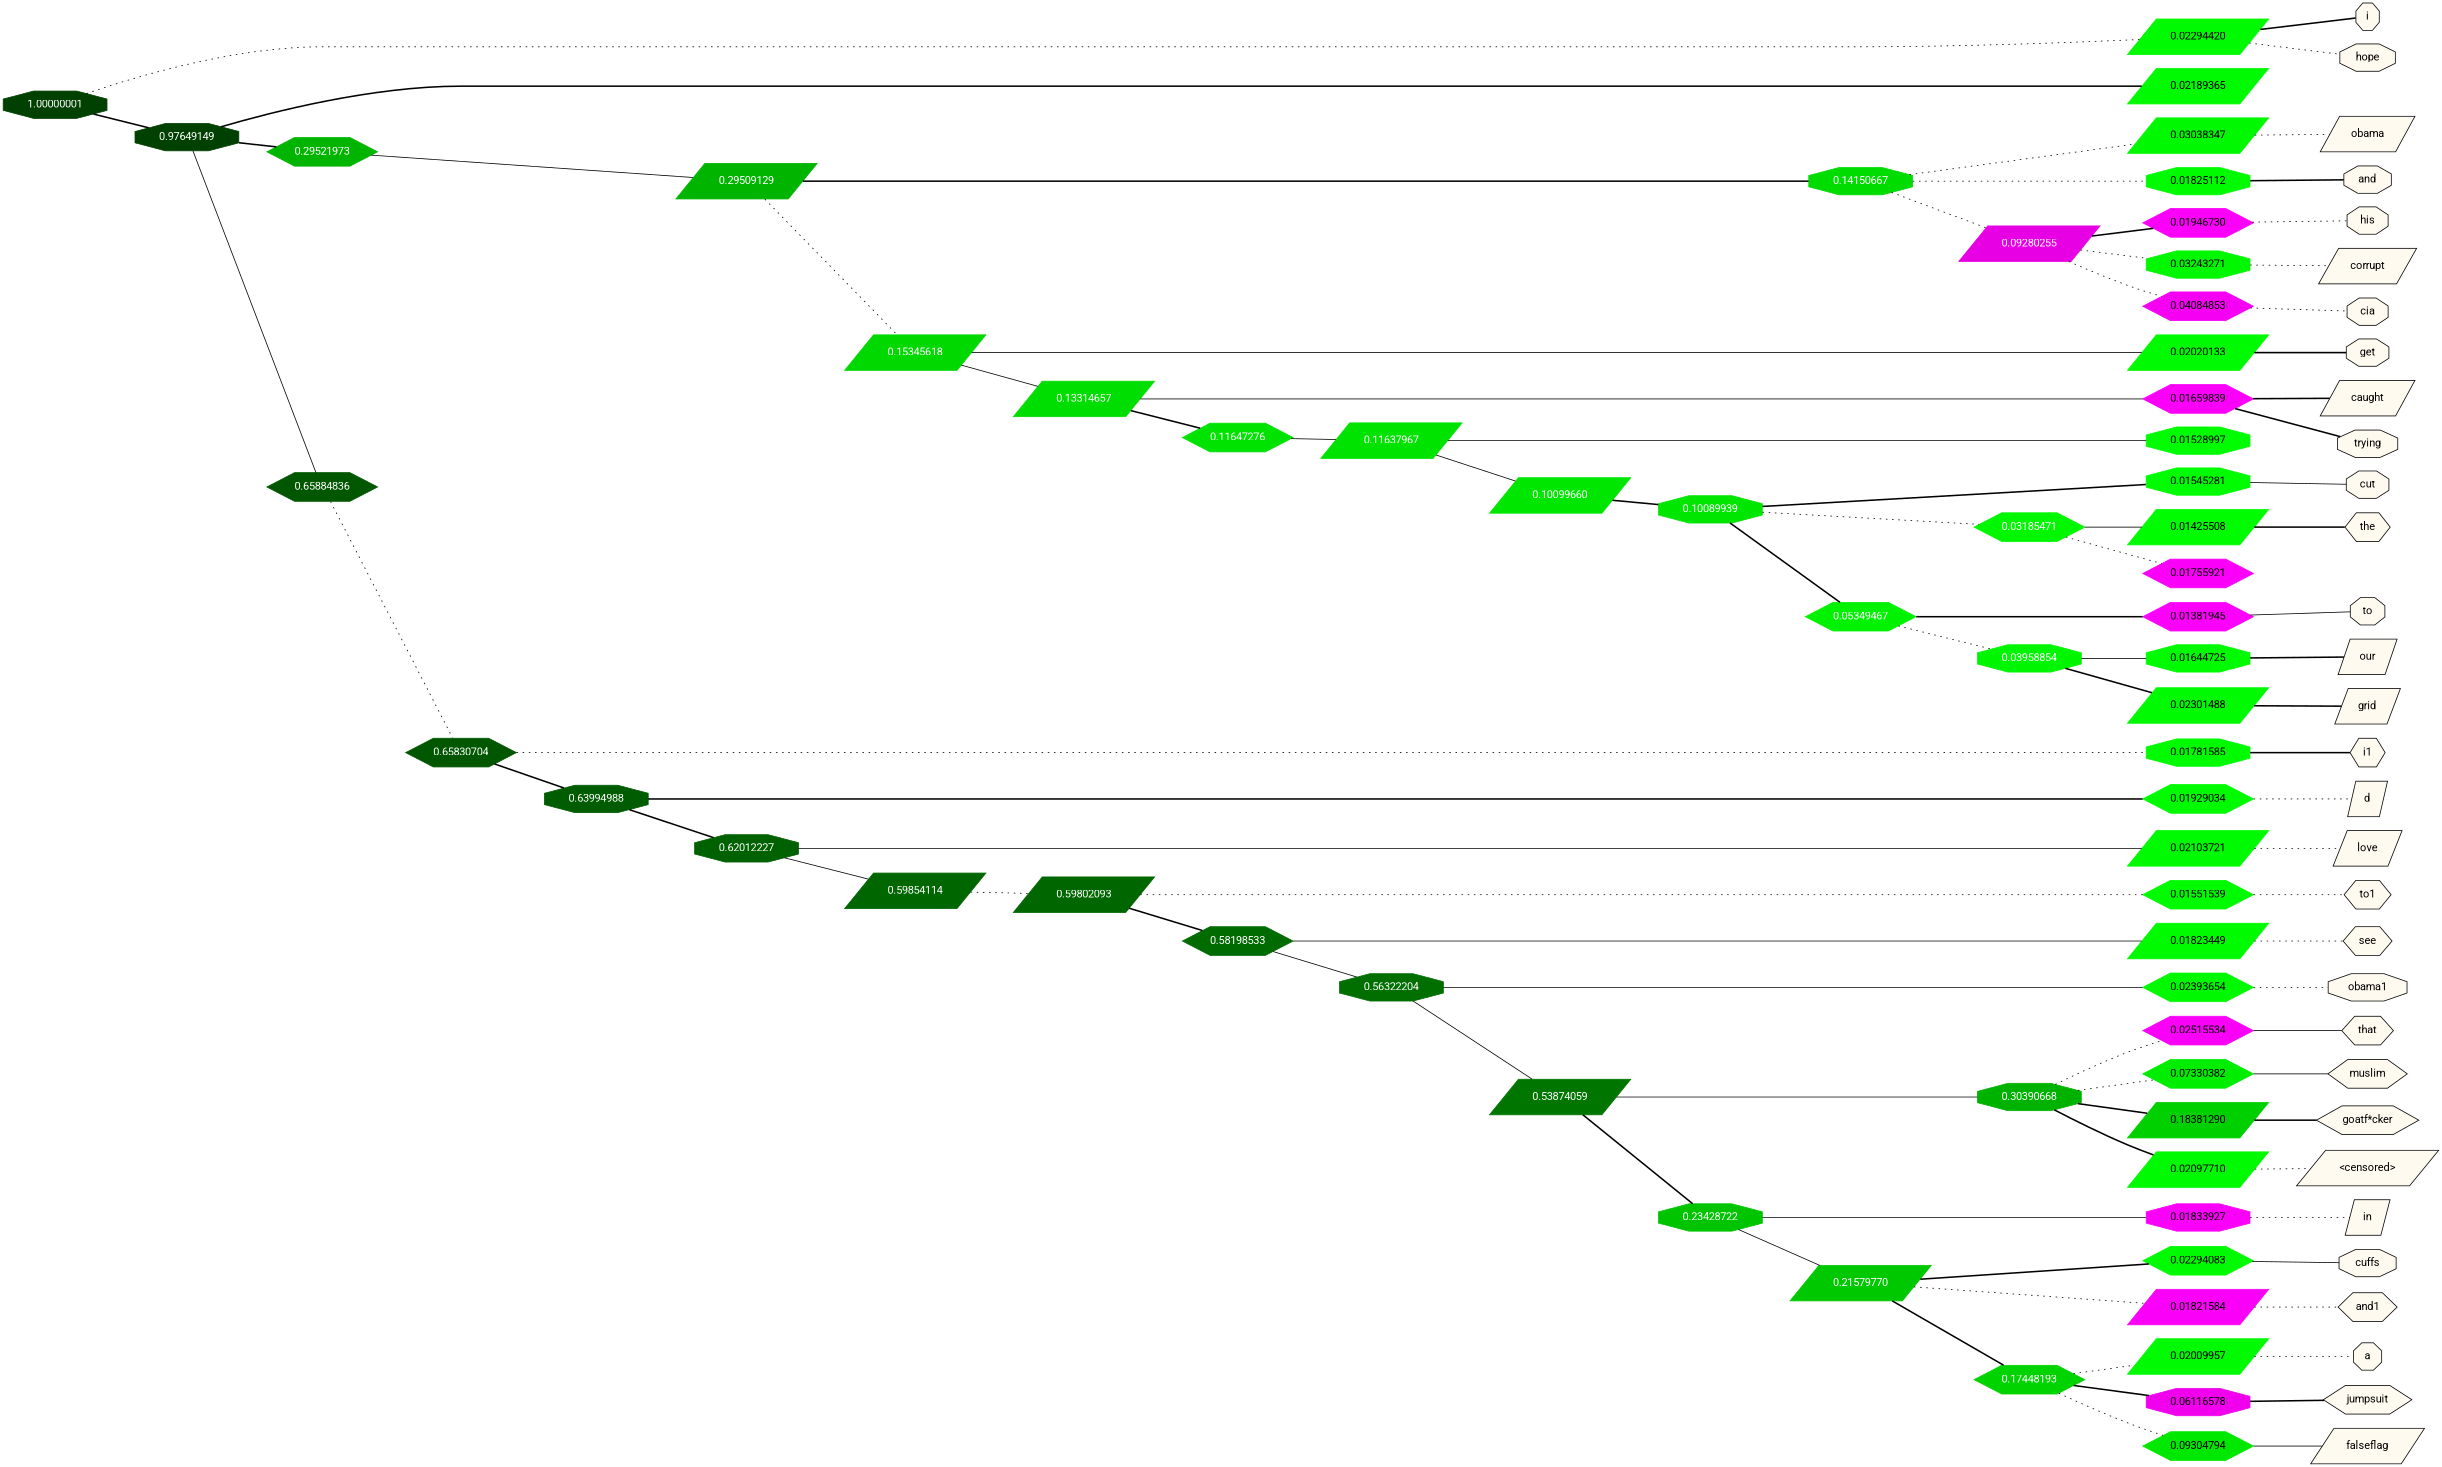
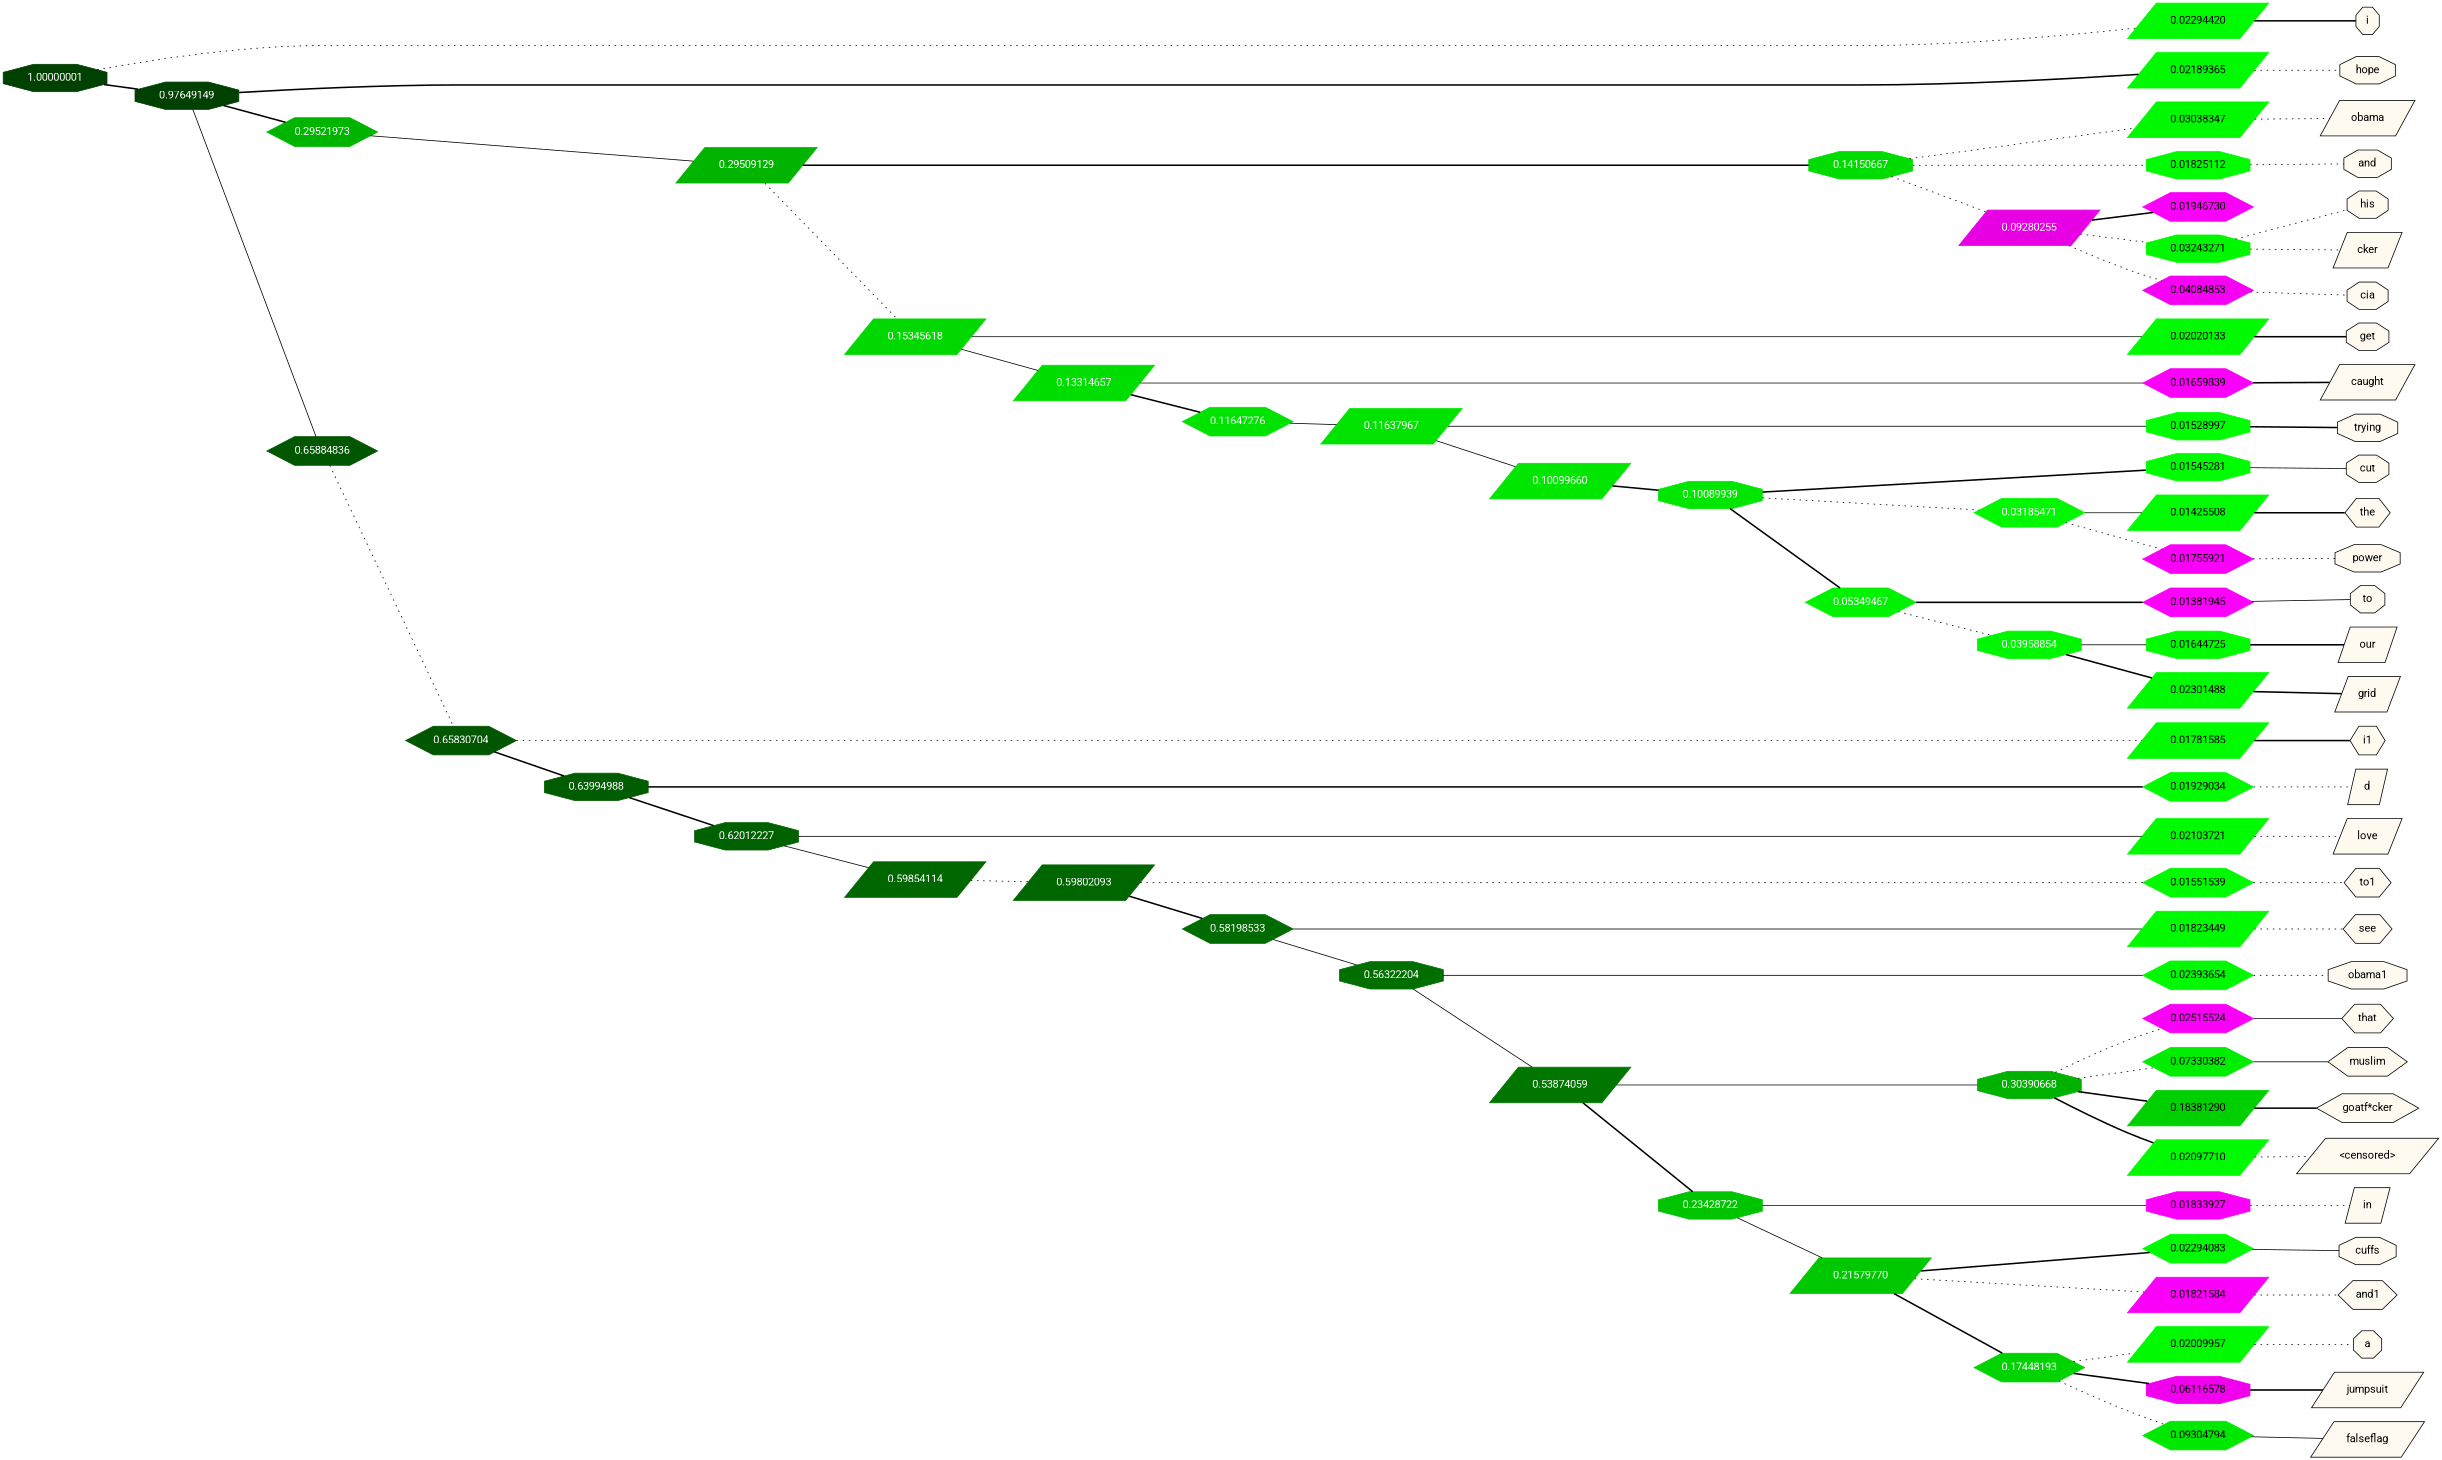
(2294, 49) -> (2297, 70)
(2297, 180) -> (2297, 164)
(2300, 221) -> (2291, 224)
(2368, 266) -> (2368, 250)
(2288, 423) -> (2294, 427)
none -> (2368, 558)
(2198, 753) -> (2198, 741)
(2198, 1031) -> (2198, 1019)
(2368, 1400) -> (2368, 1390)
